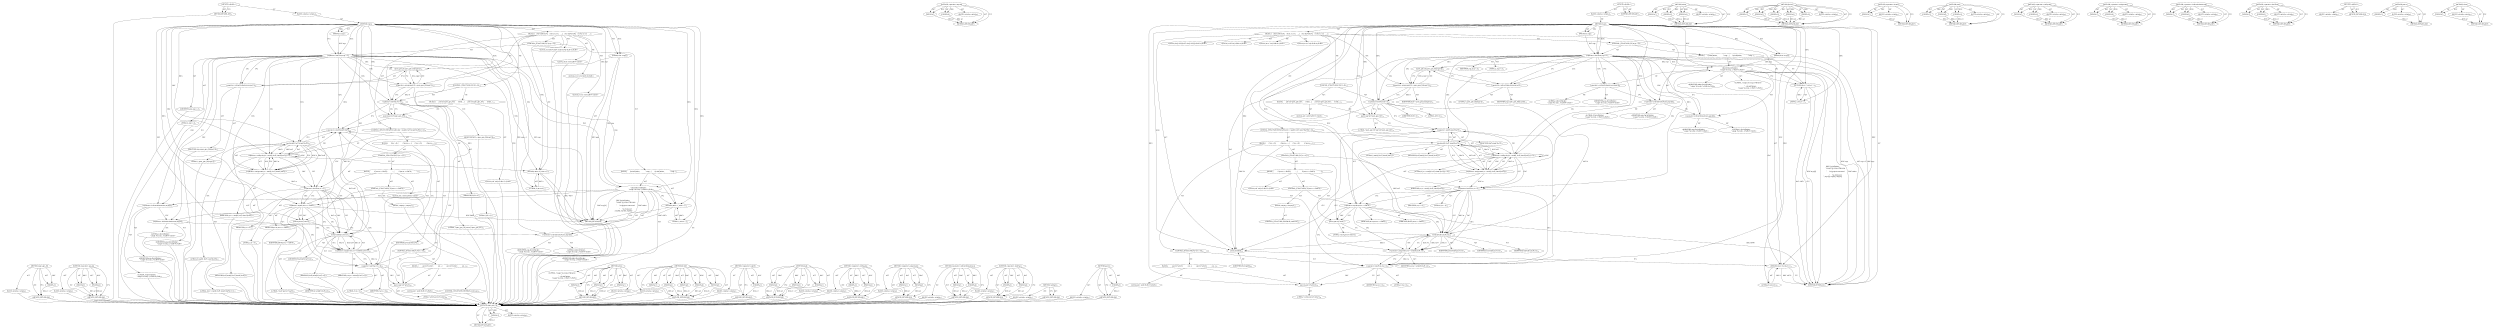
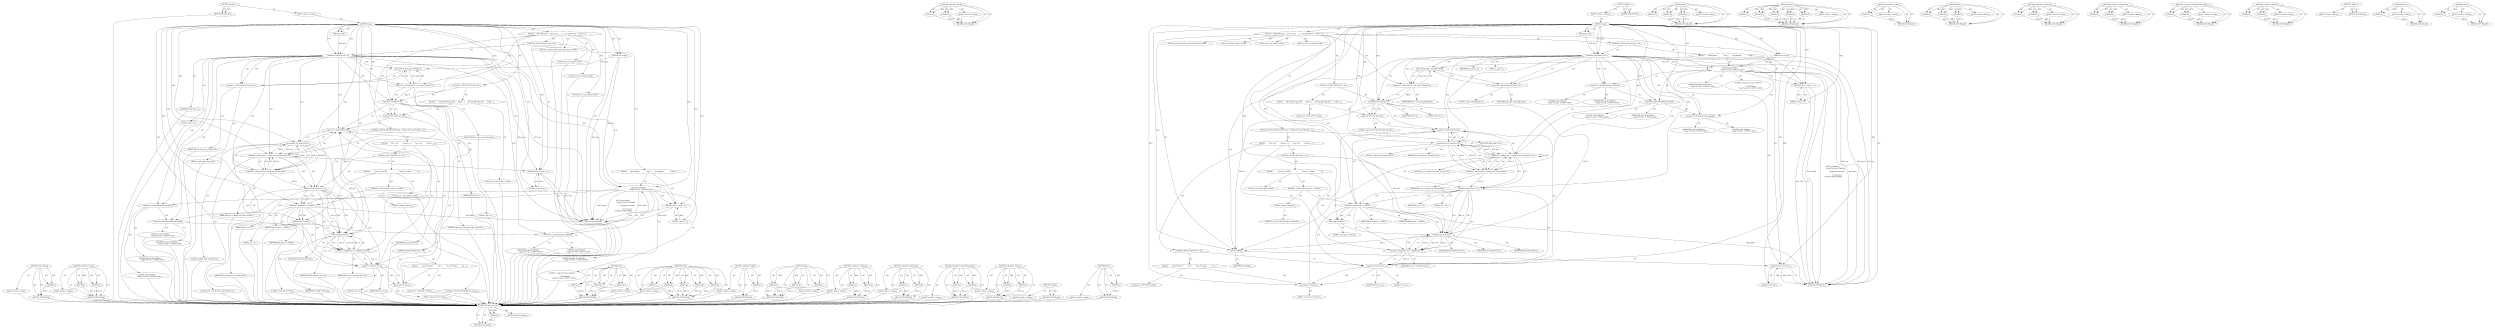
(1241, 259) -> (1235, 259)
